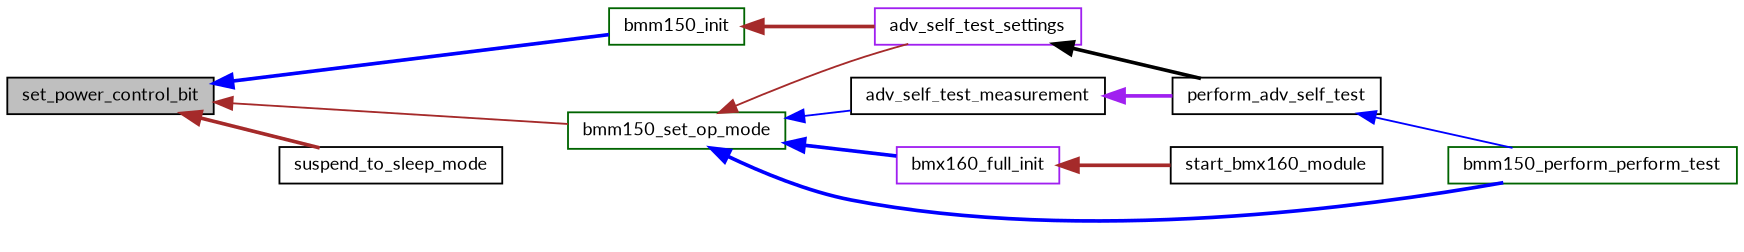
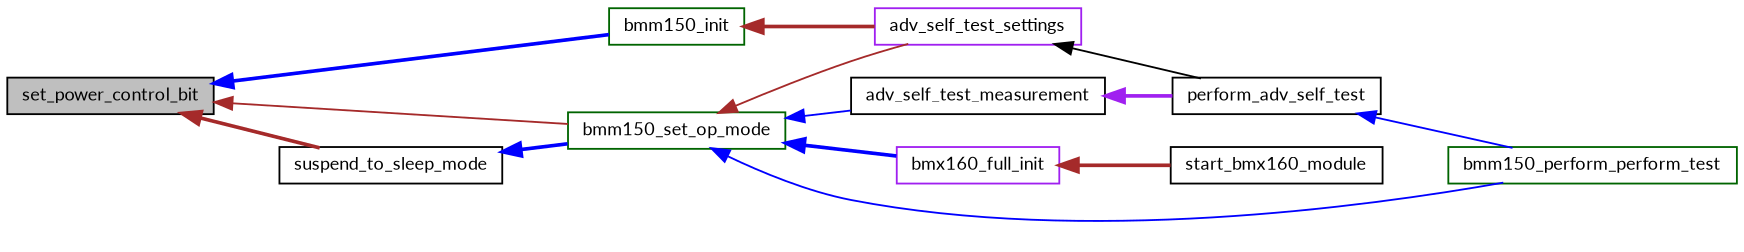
(1137, 63) -> (1137, 63)
none -> (544, 147)
(1112, 221) -> (1112, 221)
